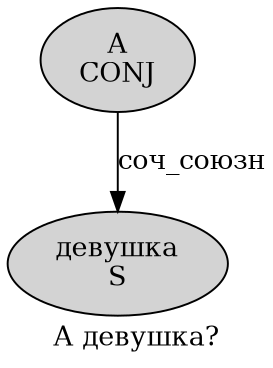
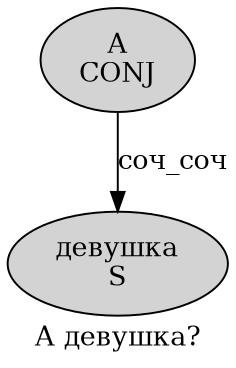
(192, 162) -> (173, 162)
